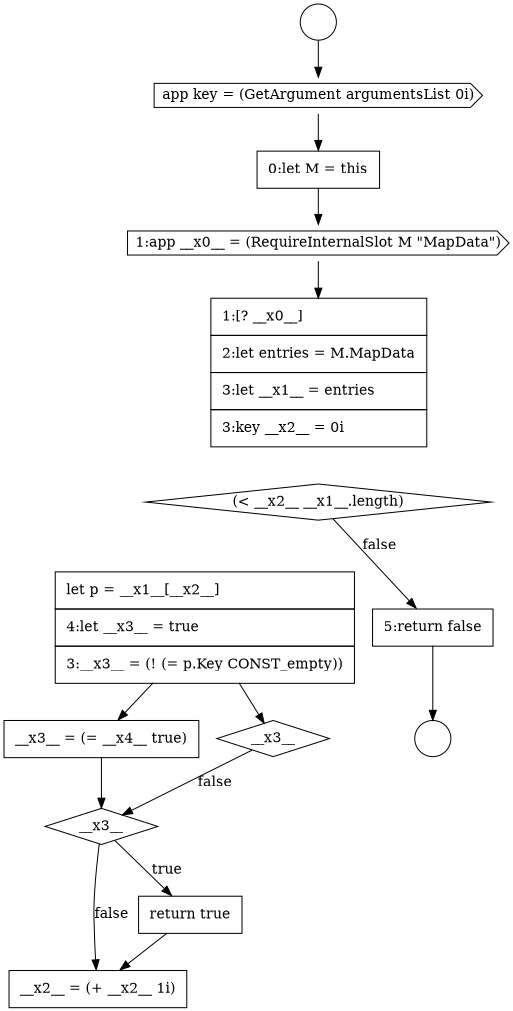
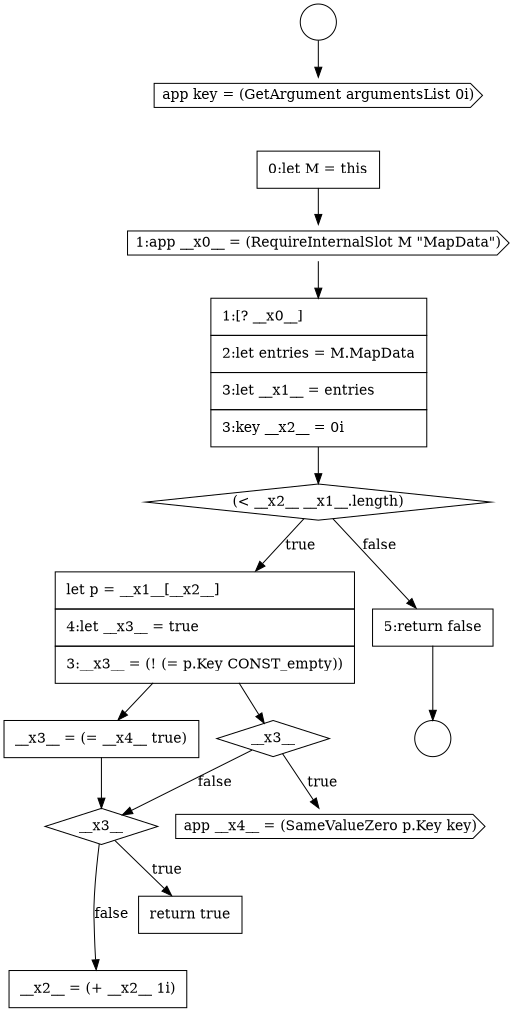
(318, 127) -> none
none -> (318, 460)
none -> (283, 541)
none -> (330, 826)
(147, 948) -> none
